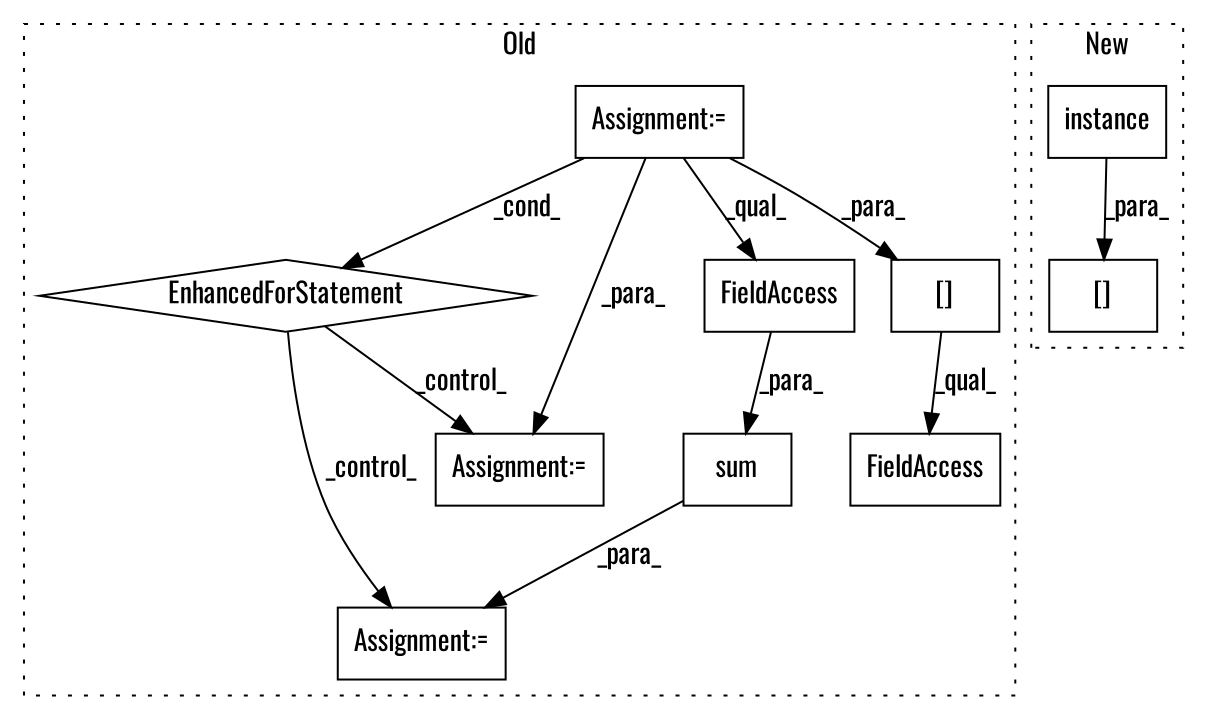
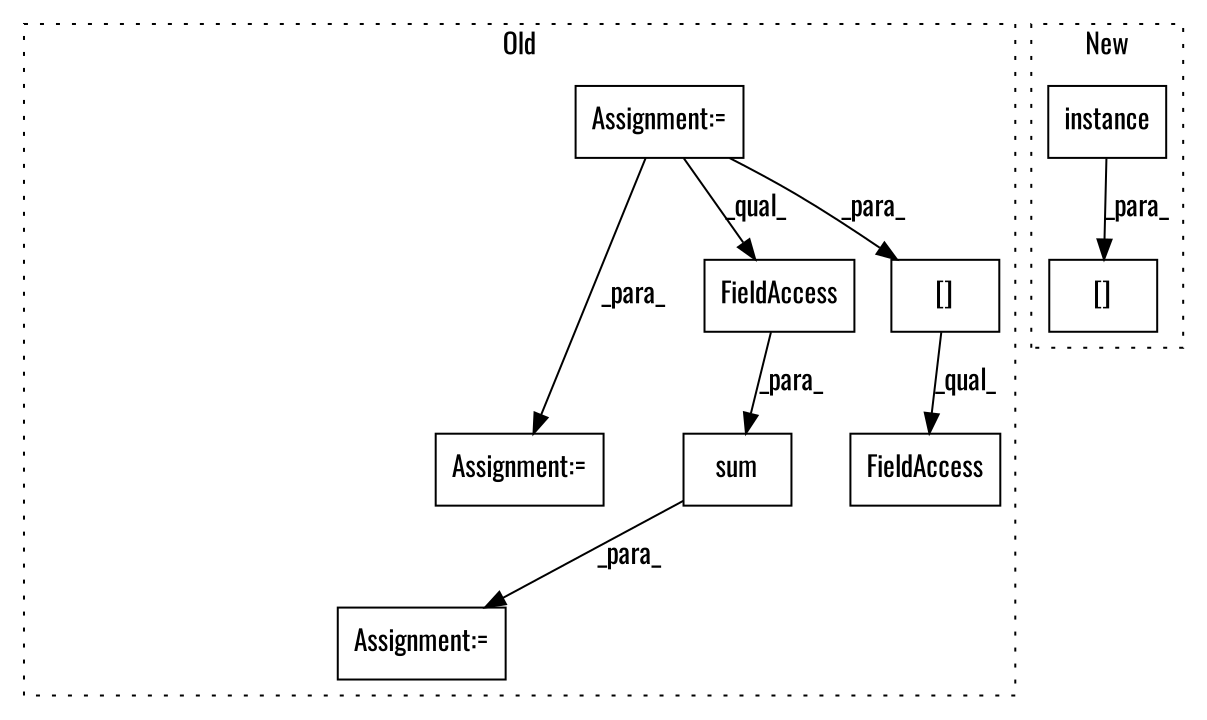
(286, 296) -> none
